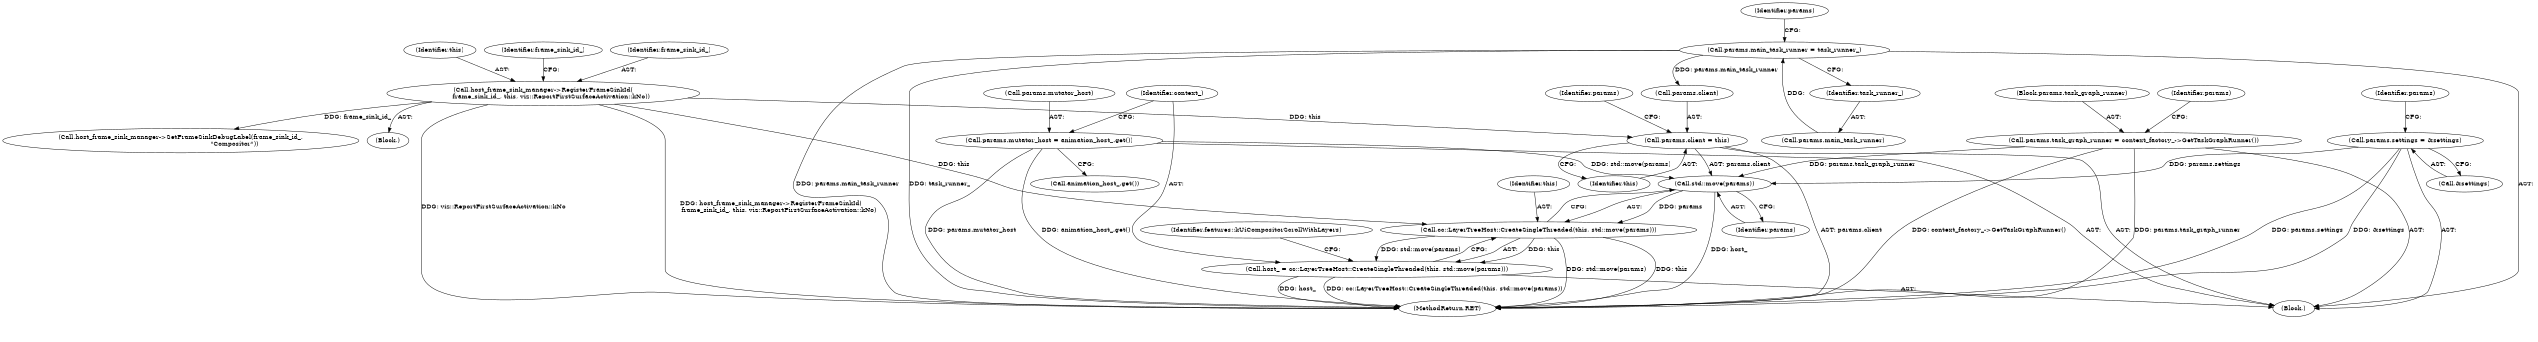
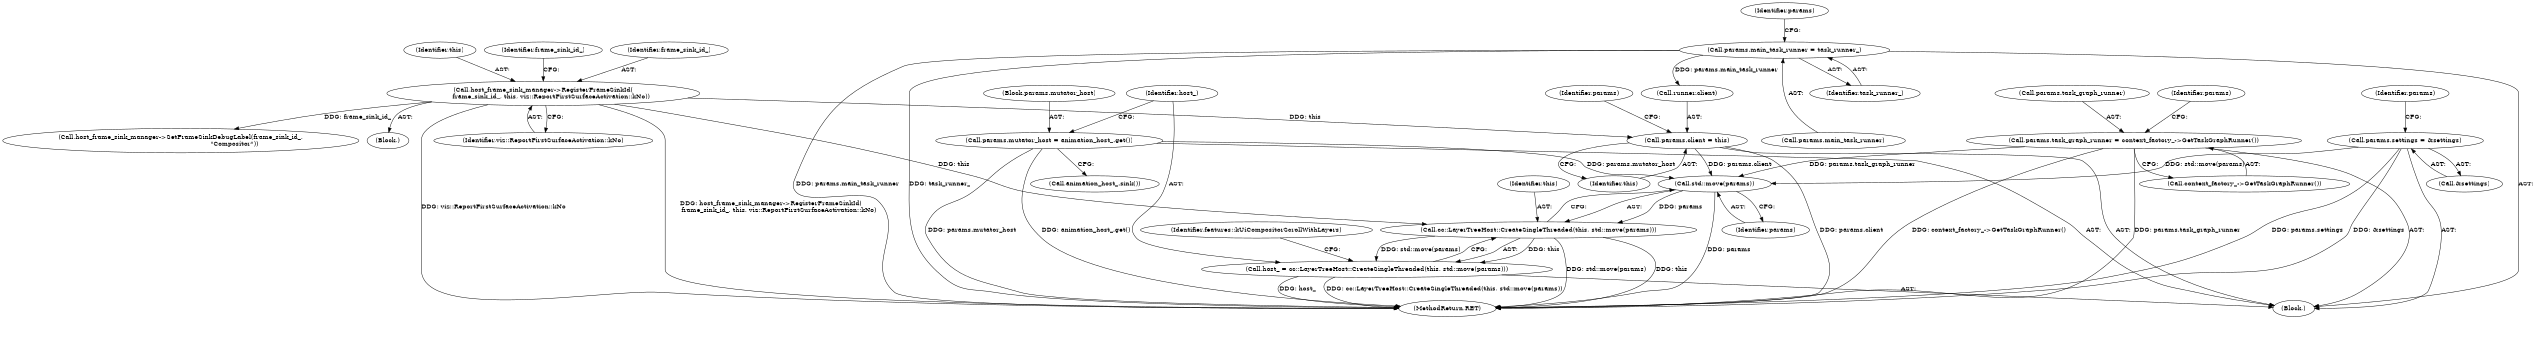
(1836, 70) -> (1836, 70)
(1049, 93) -> (1049, 93)
(1172, 93) -> (1172, 93)
(1687, 93) -> (1687, 93)
(1797, 93) -> (1797, 93)
(2072, 93) -> (2072, 93)
(1850, 115) -> (1849, 69)
none -> (543, 141)
(1631, 164) -> (1631, 164)
(1740, 164) -> (1740, 164)
(2205, 164) -> (2205, 164)
(2465, 164) -> (2465, 164)
(1095, 184) -> (1095, 184)
none -> (2245, 184)
(1852, 230) -> (1852, 230)
(1729, 250) -> (1729, 250)
